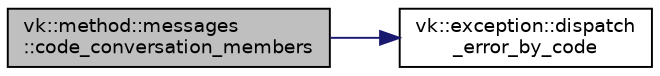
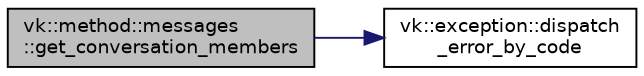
(169, 38) -> (161, 38)
